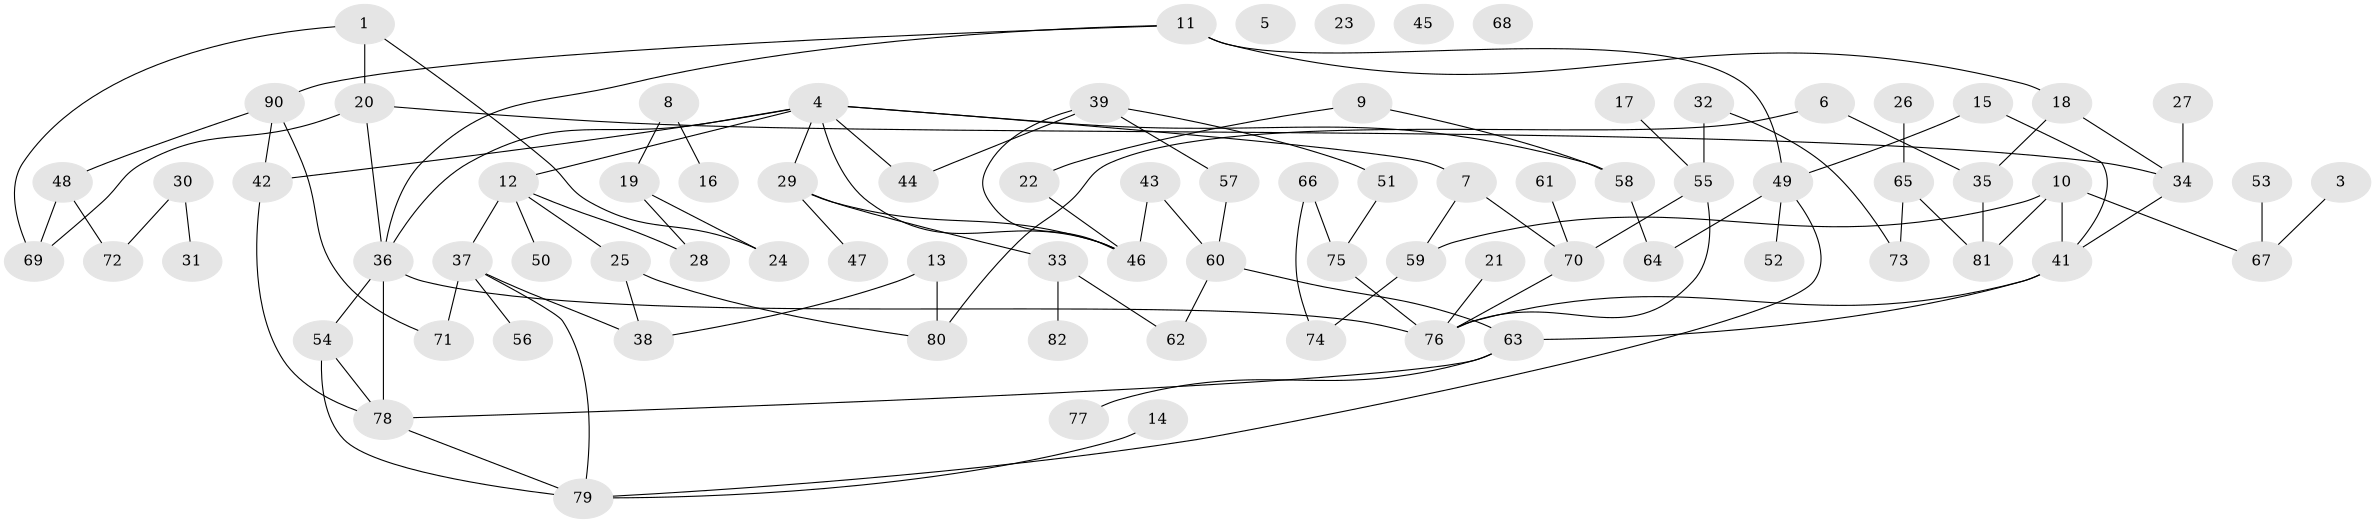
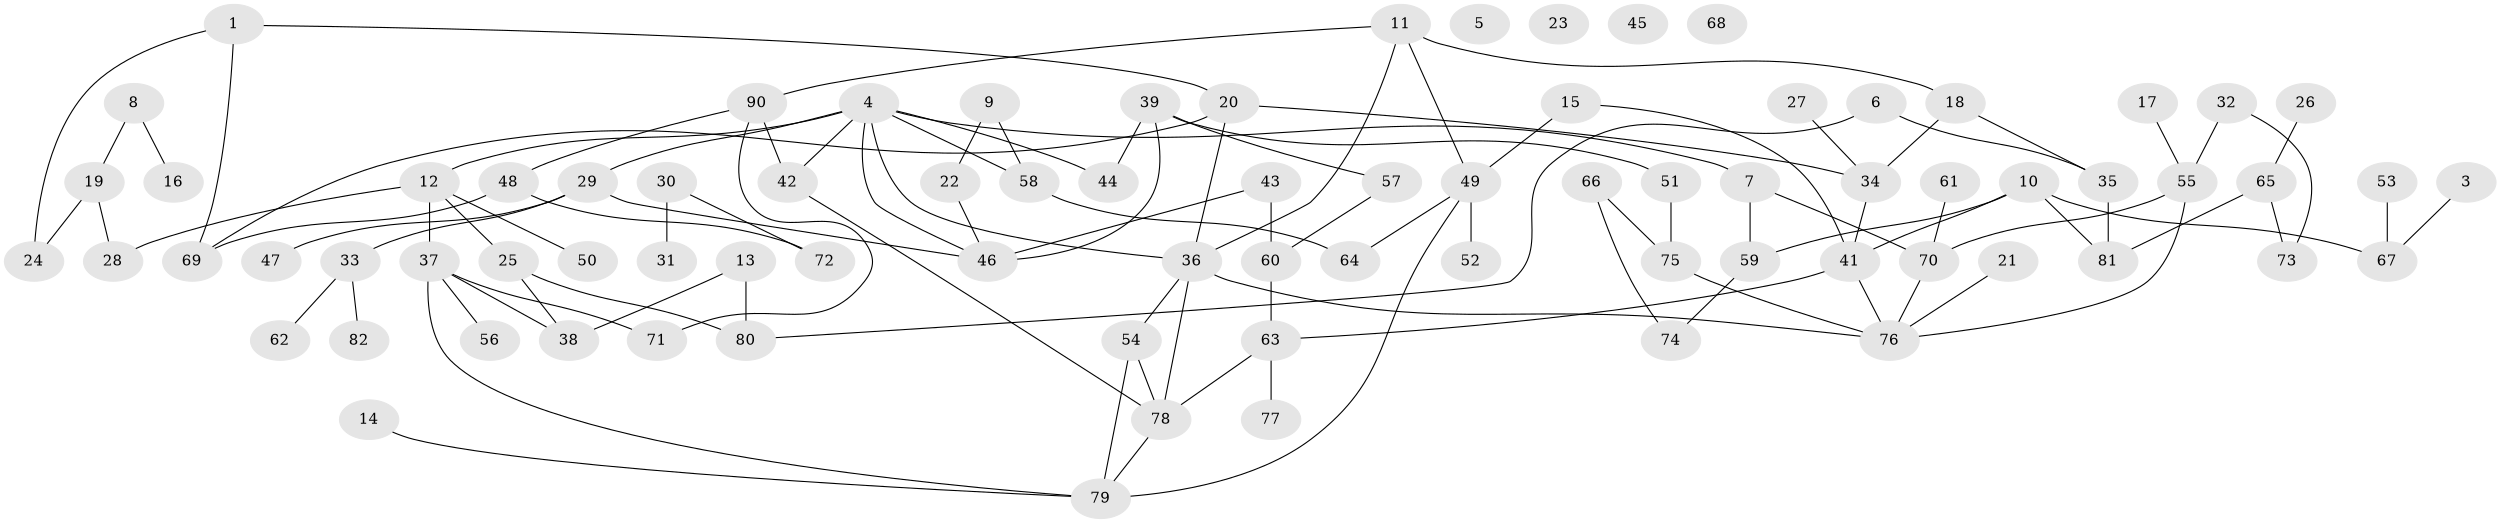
(1196, 301) -> none
